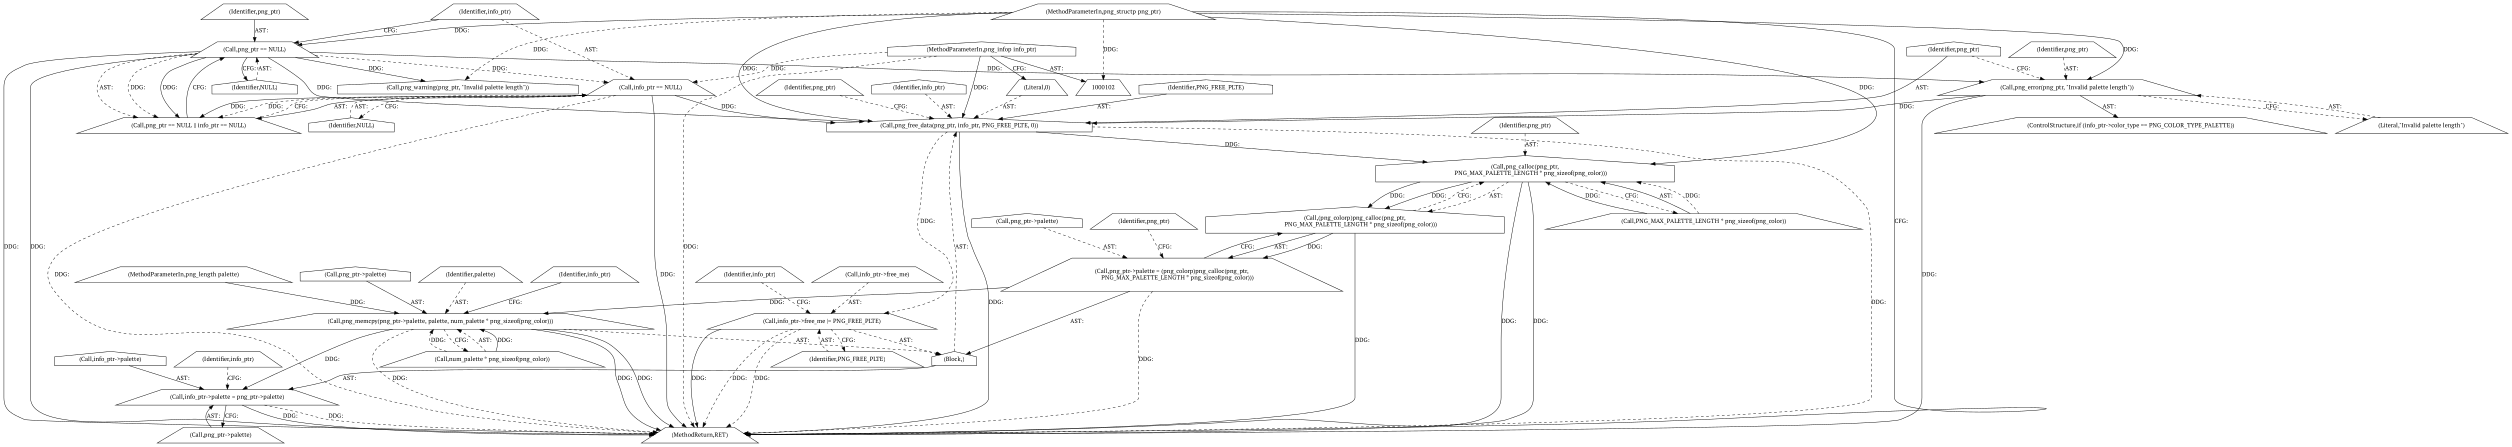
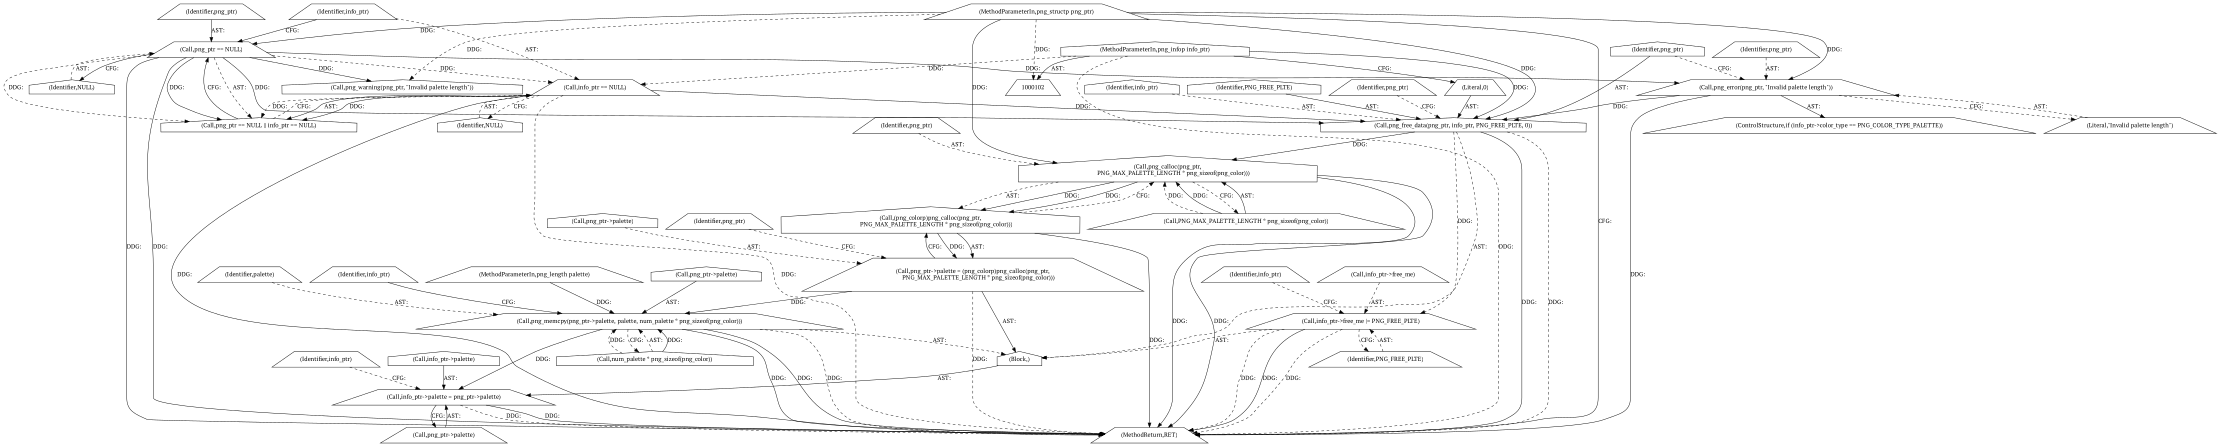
(1000, 106) -> (1465, 105)
(189, 126) -> (259, 126)
(954, 243) -> (1345, 307)
(492, 359) -> (655, 359)
